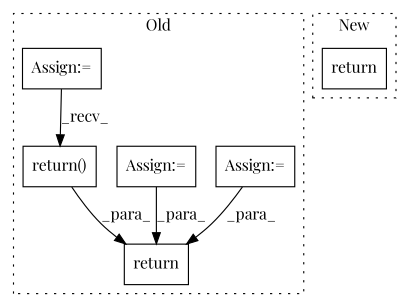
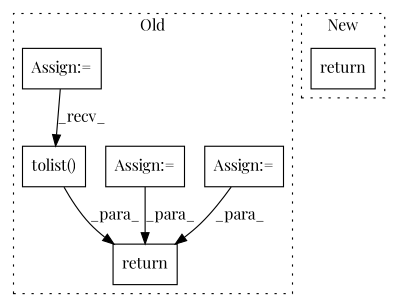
(60, 166) -> (54, 166)
